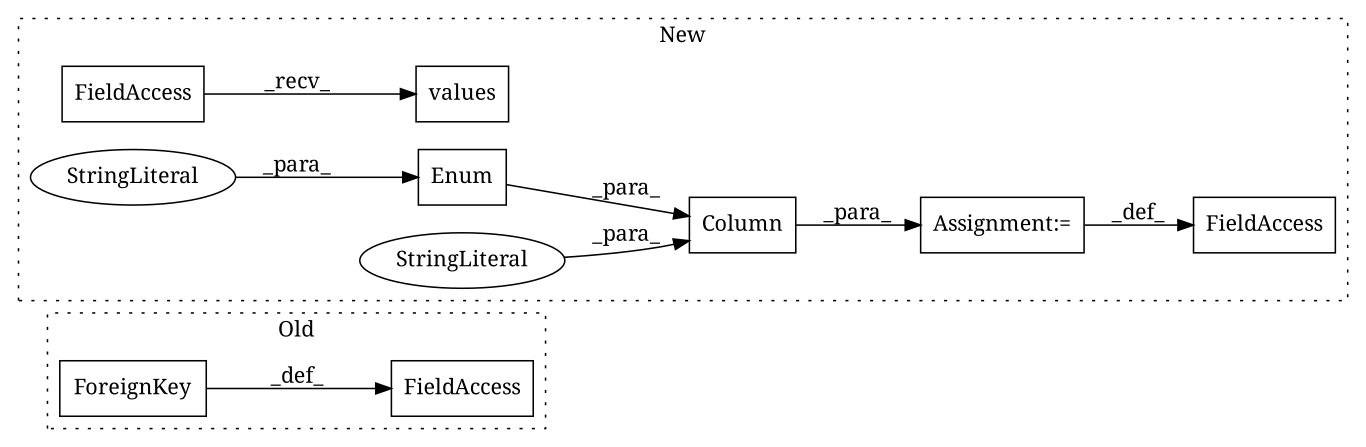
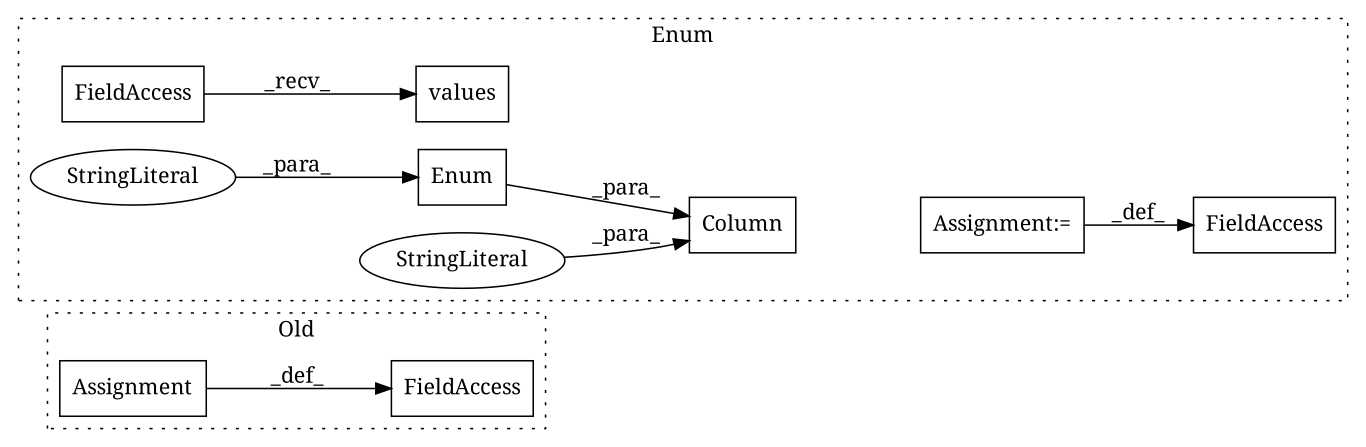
(683, 36) -> (683, 36)
(851, 225) -> none
(133, 388) -> (133, 388)
